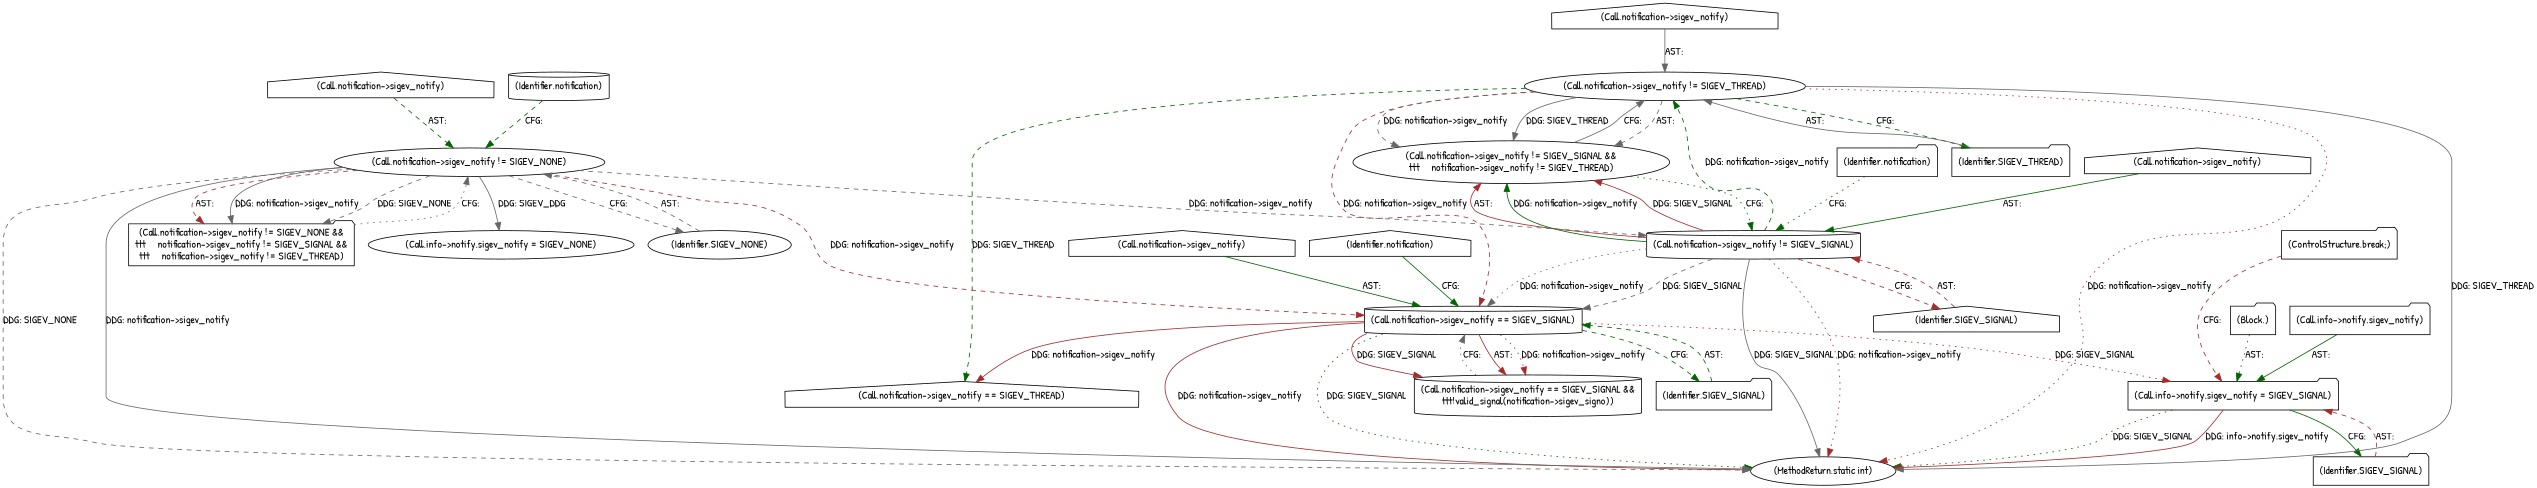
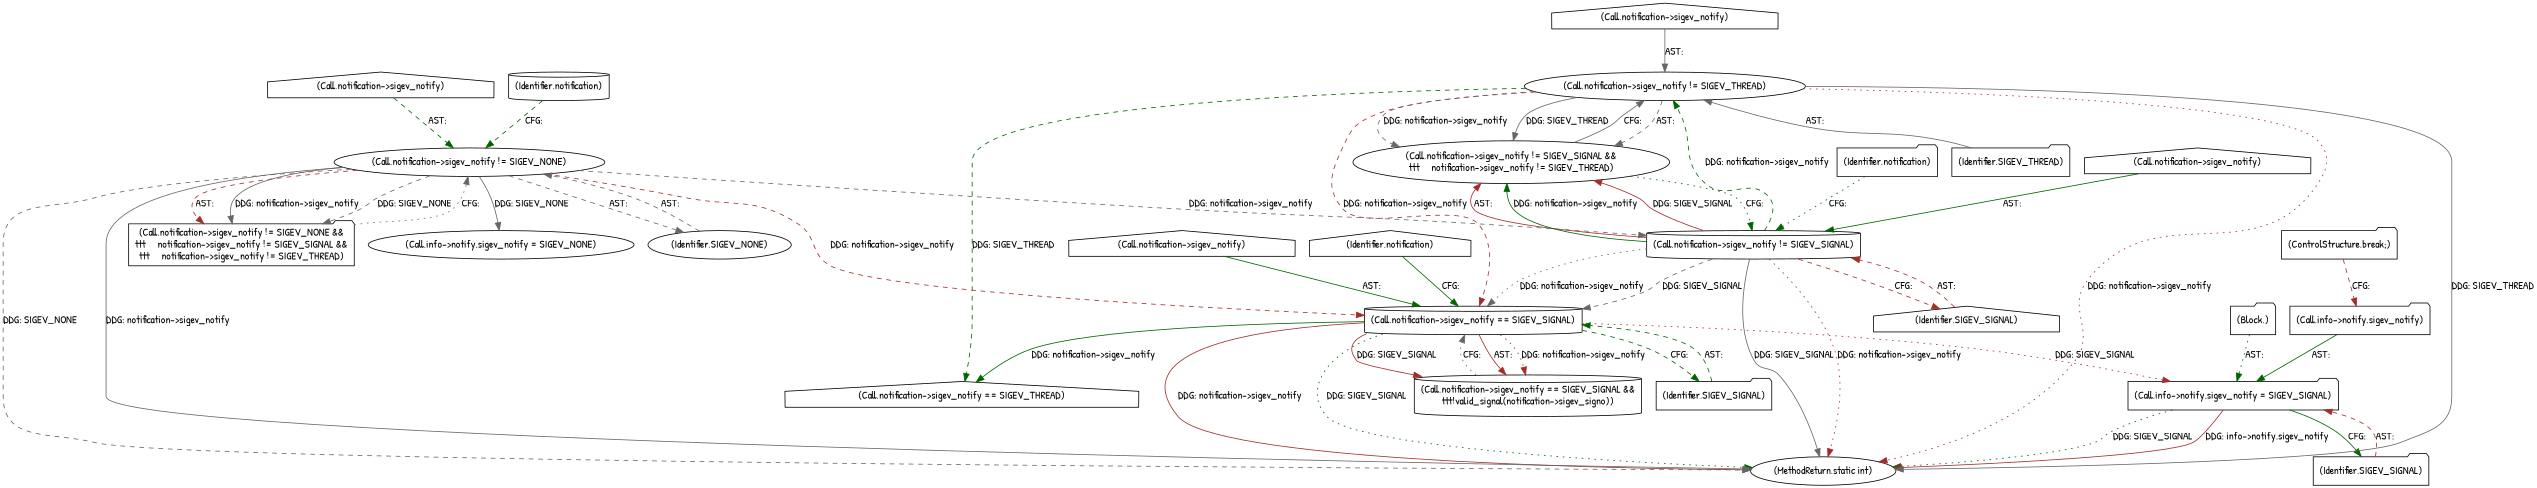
(1850, 120) -> none
(532, 204) -> (532, 204)
(620, 204) -> (620, 204)
(2209, 298) -> (2349, 279)
(1169, 329) -> (1169, 329)
